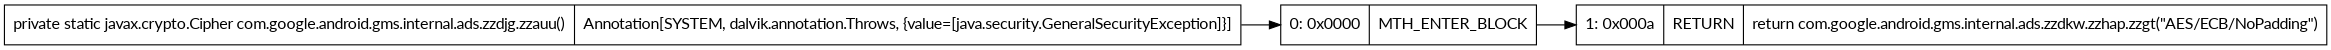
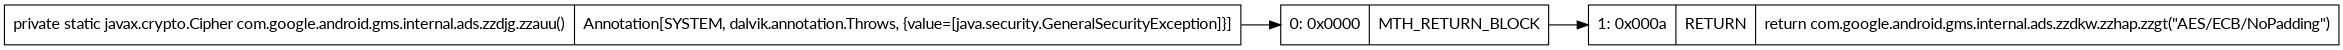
(1453, 24) -> (1459, 24)
